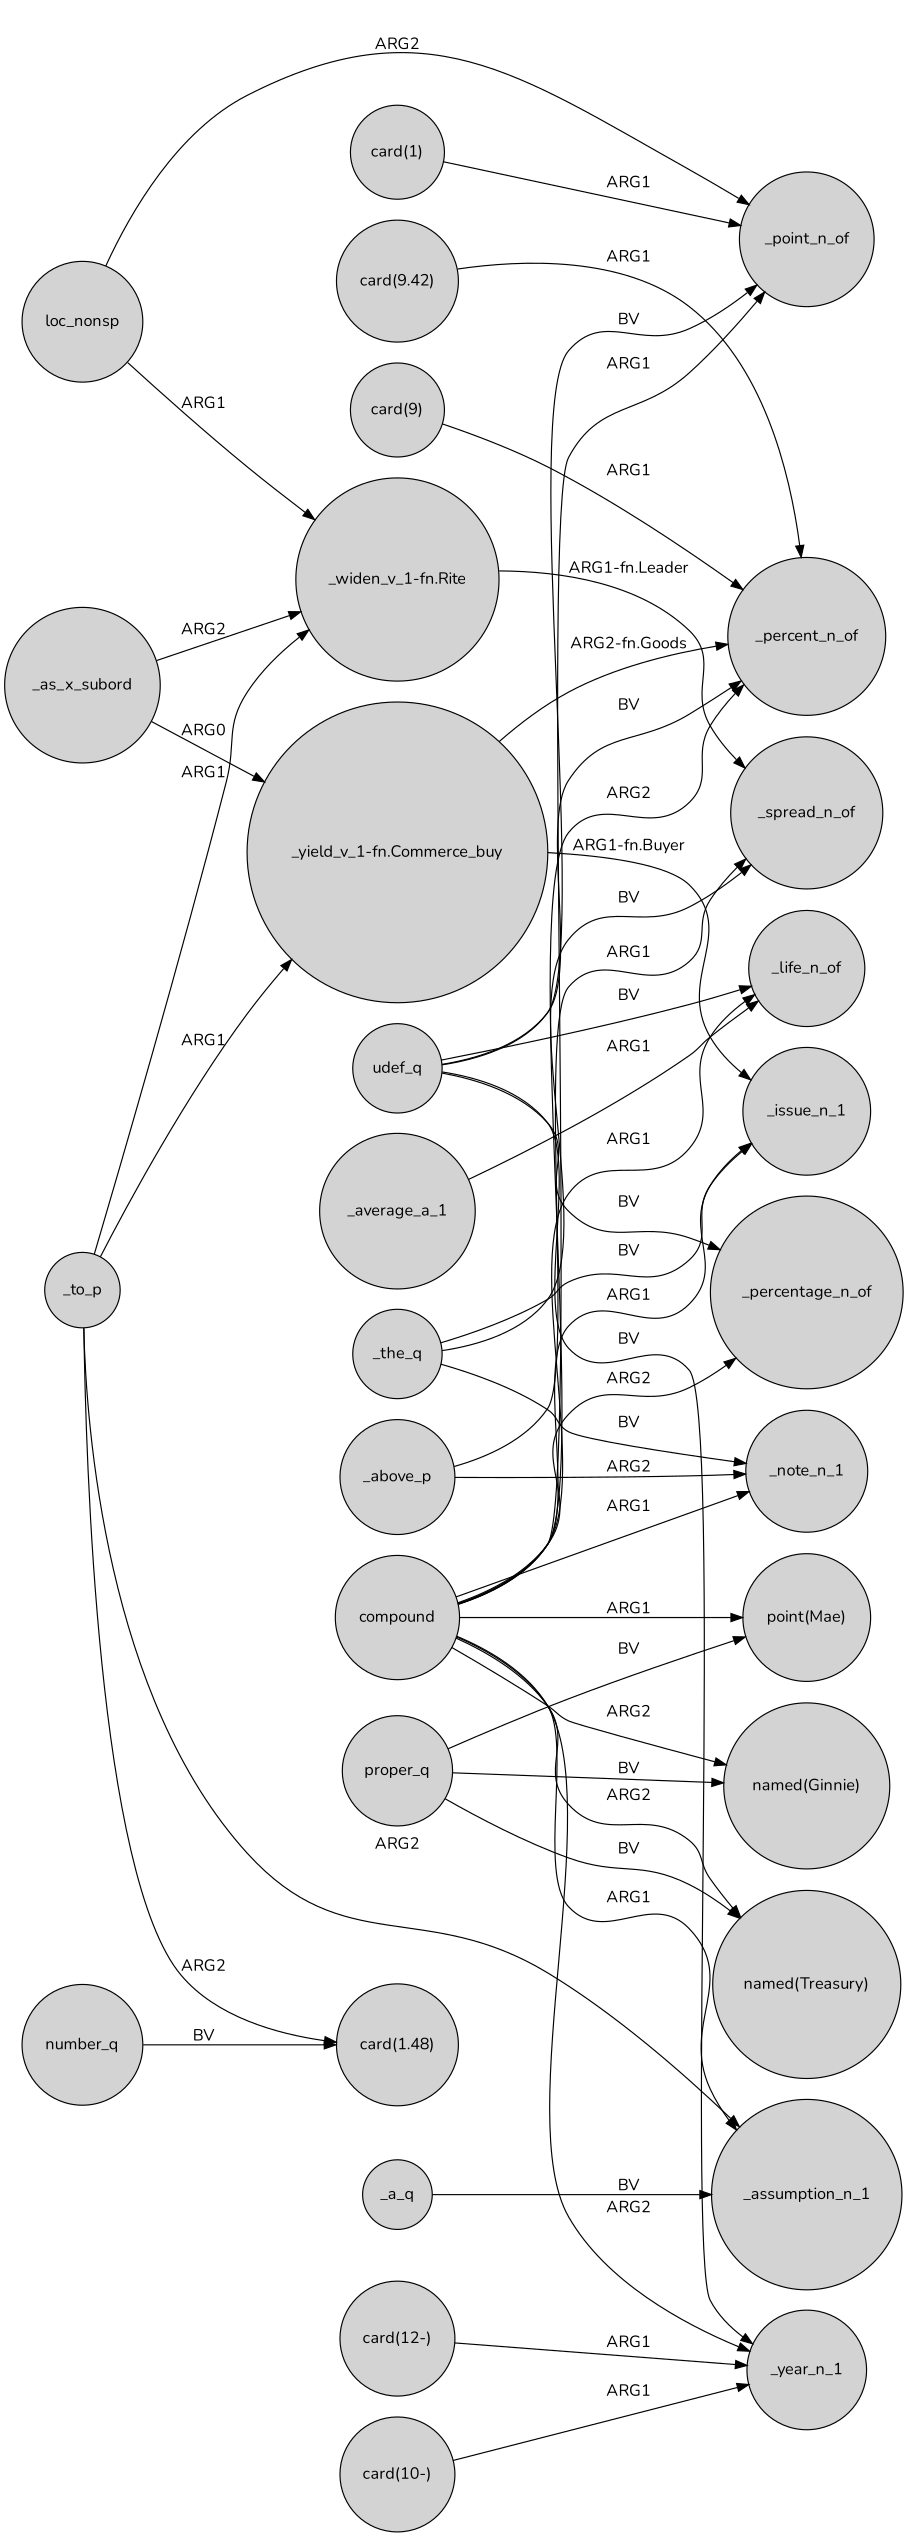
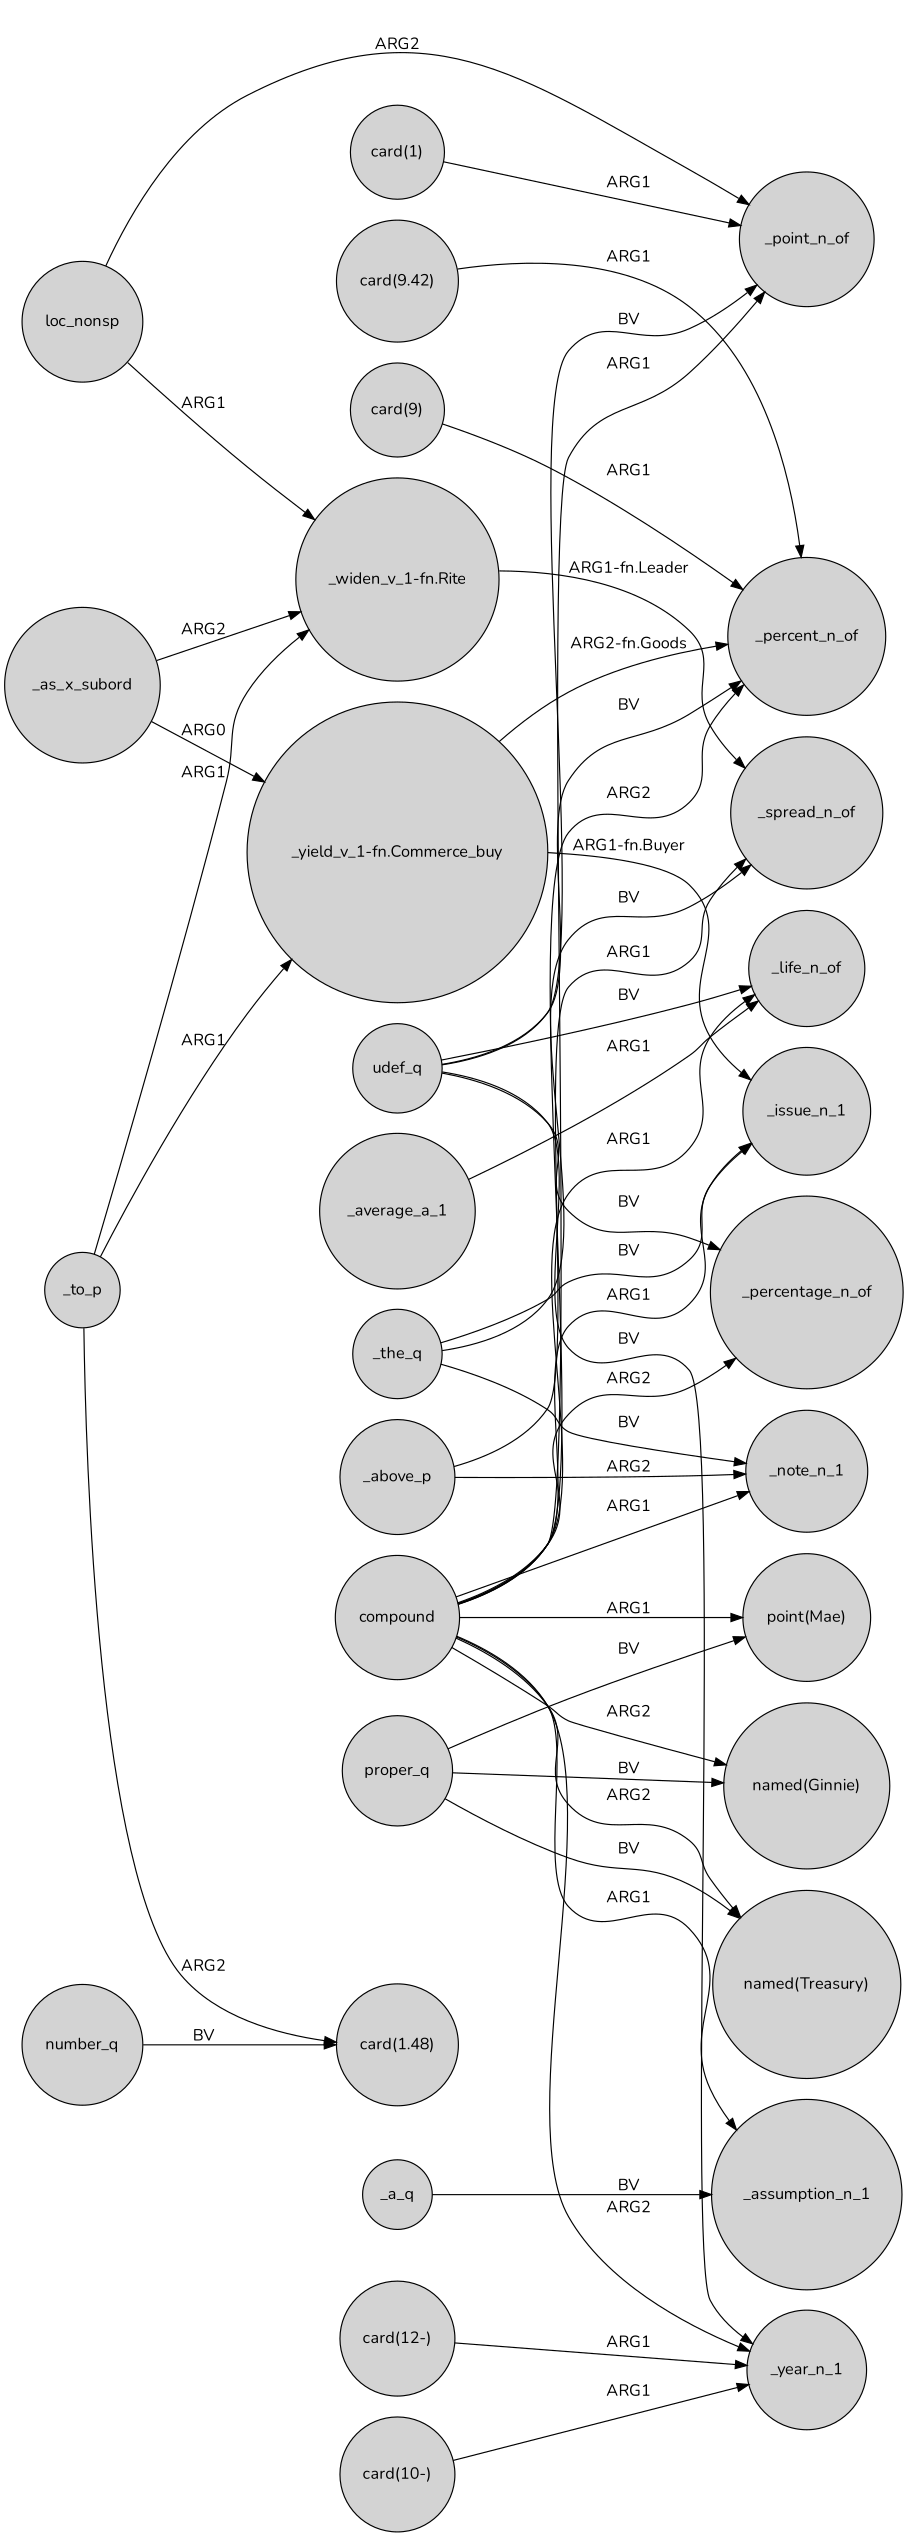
(249, 1854) -> none
